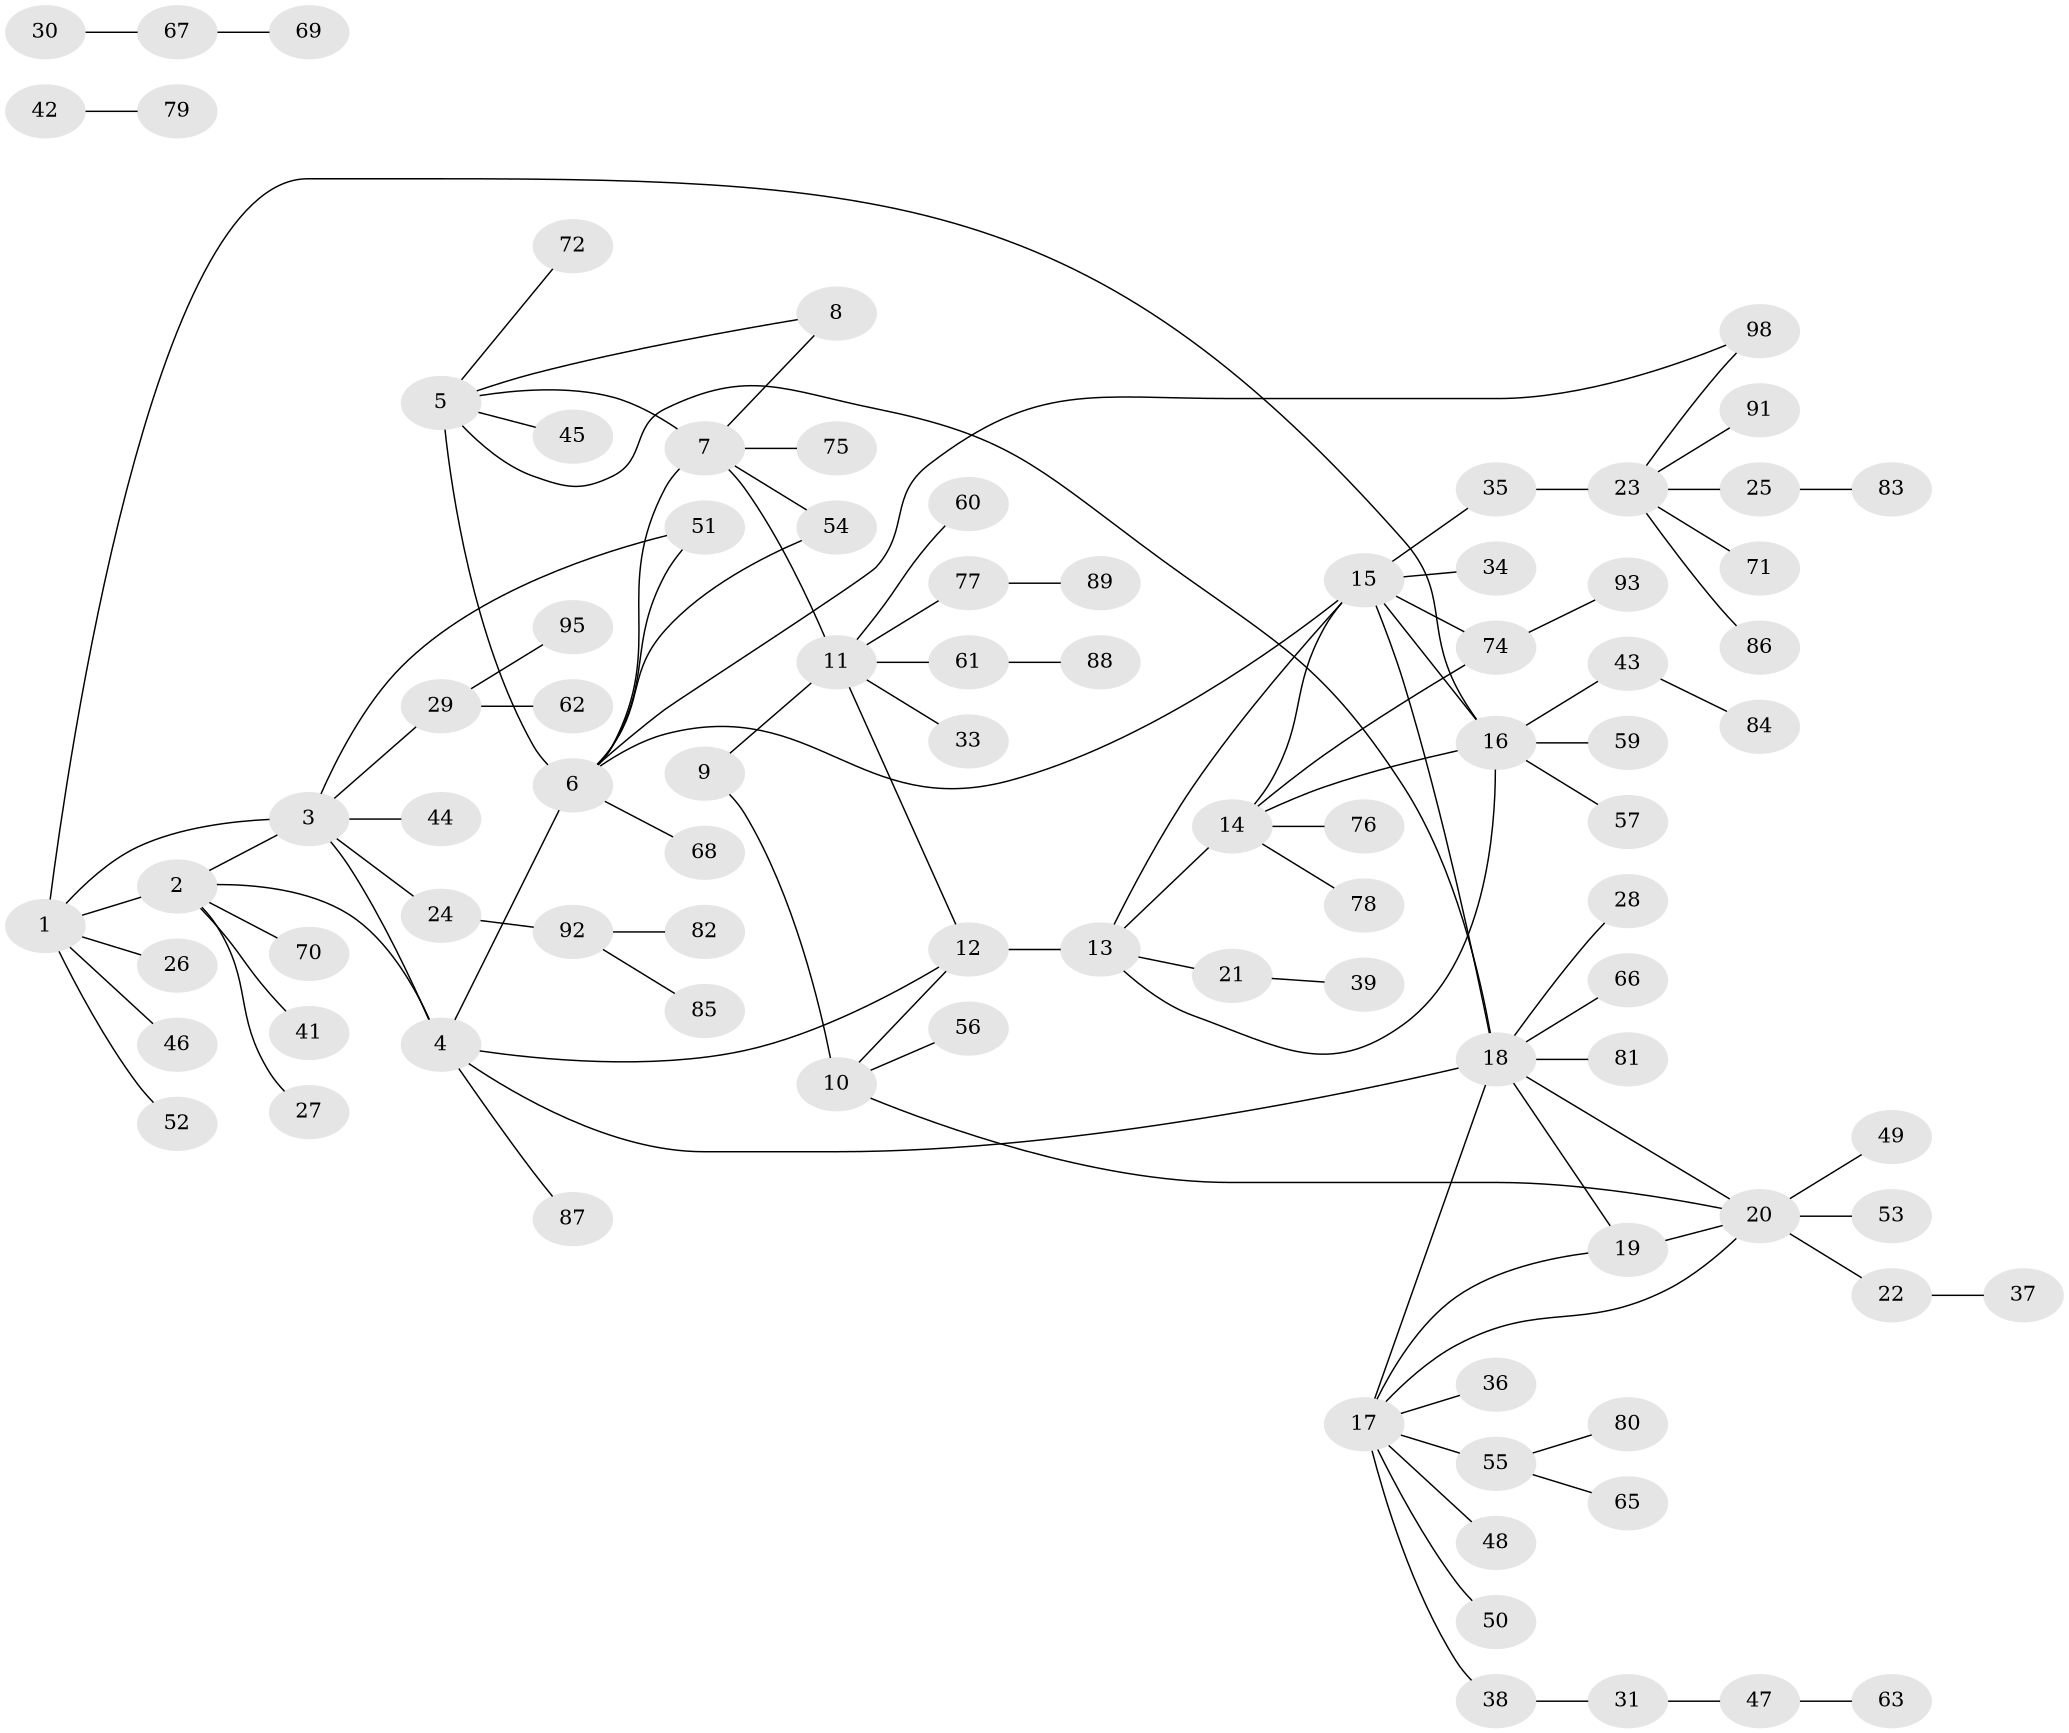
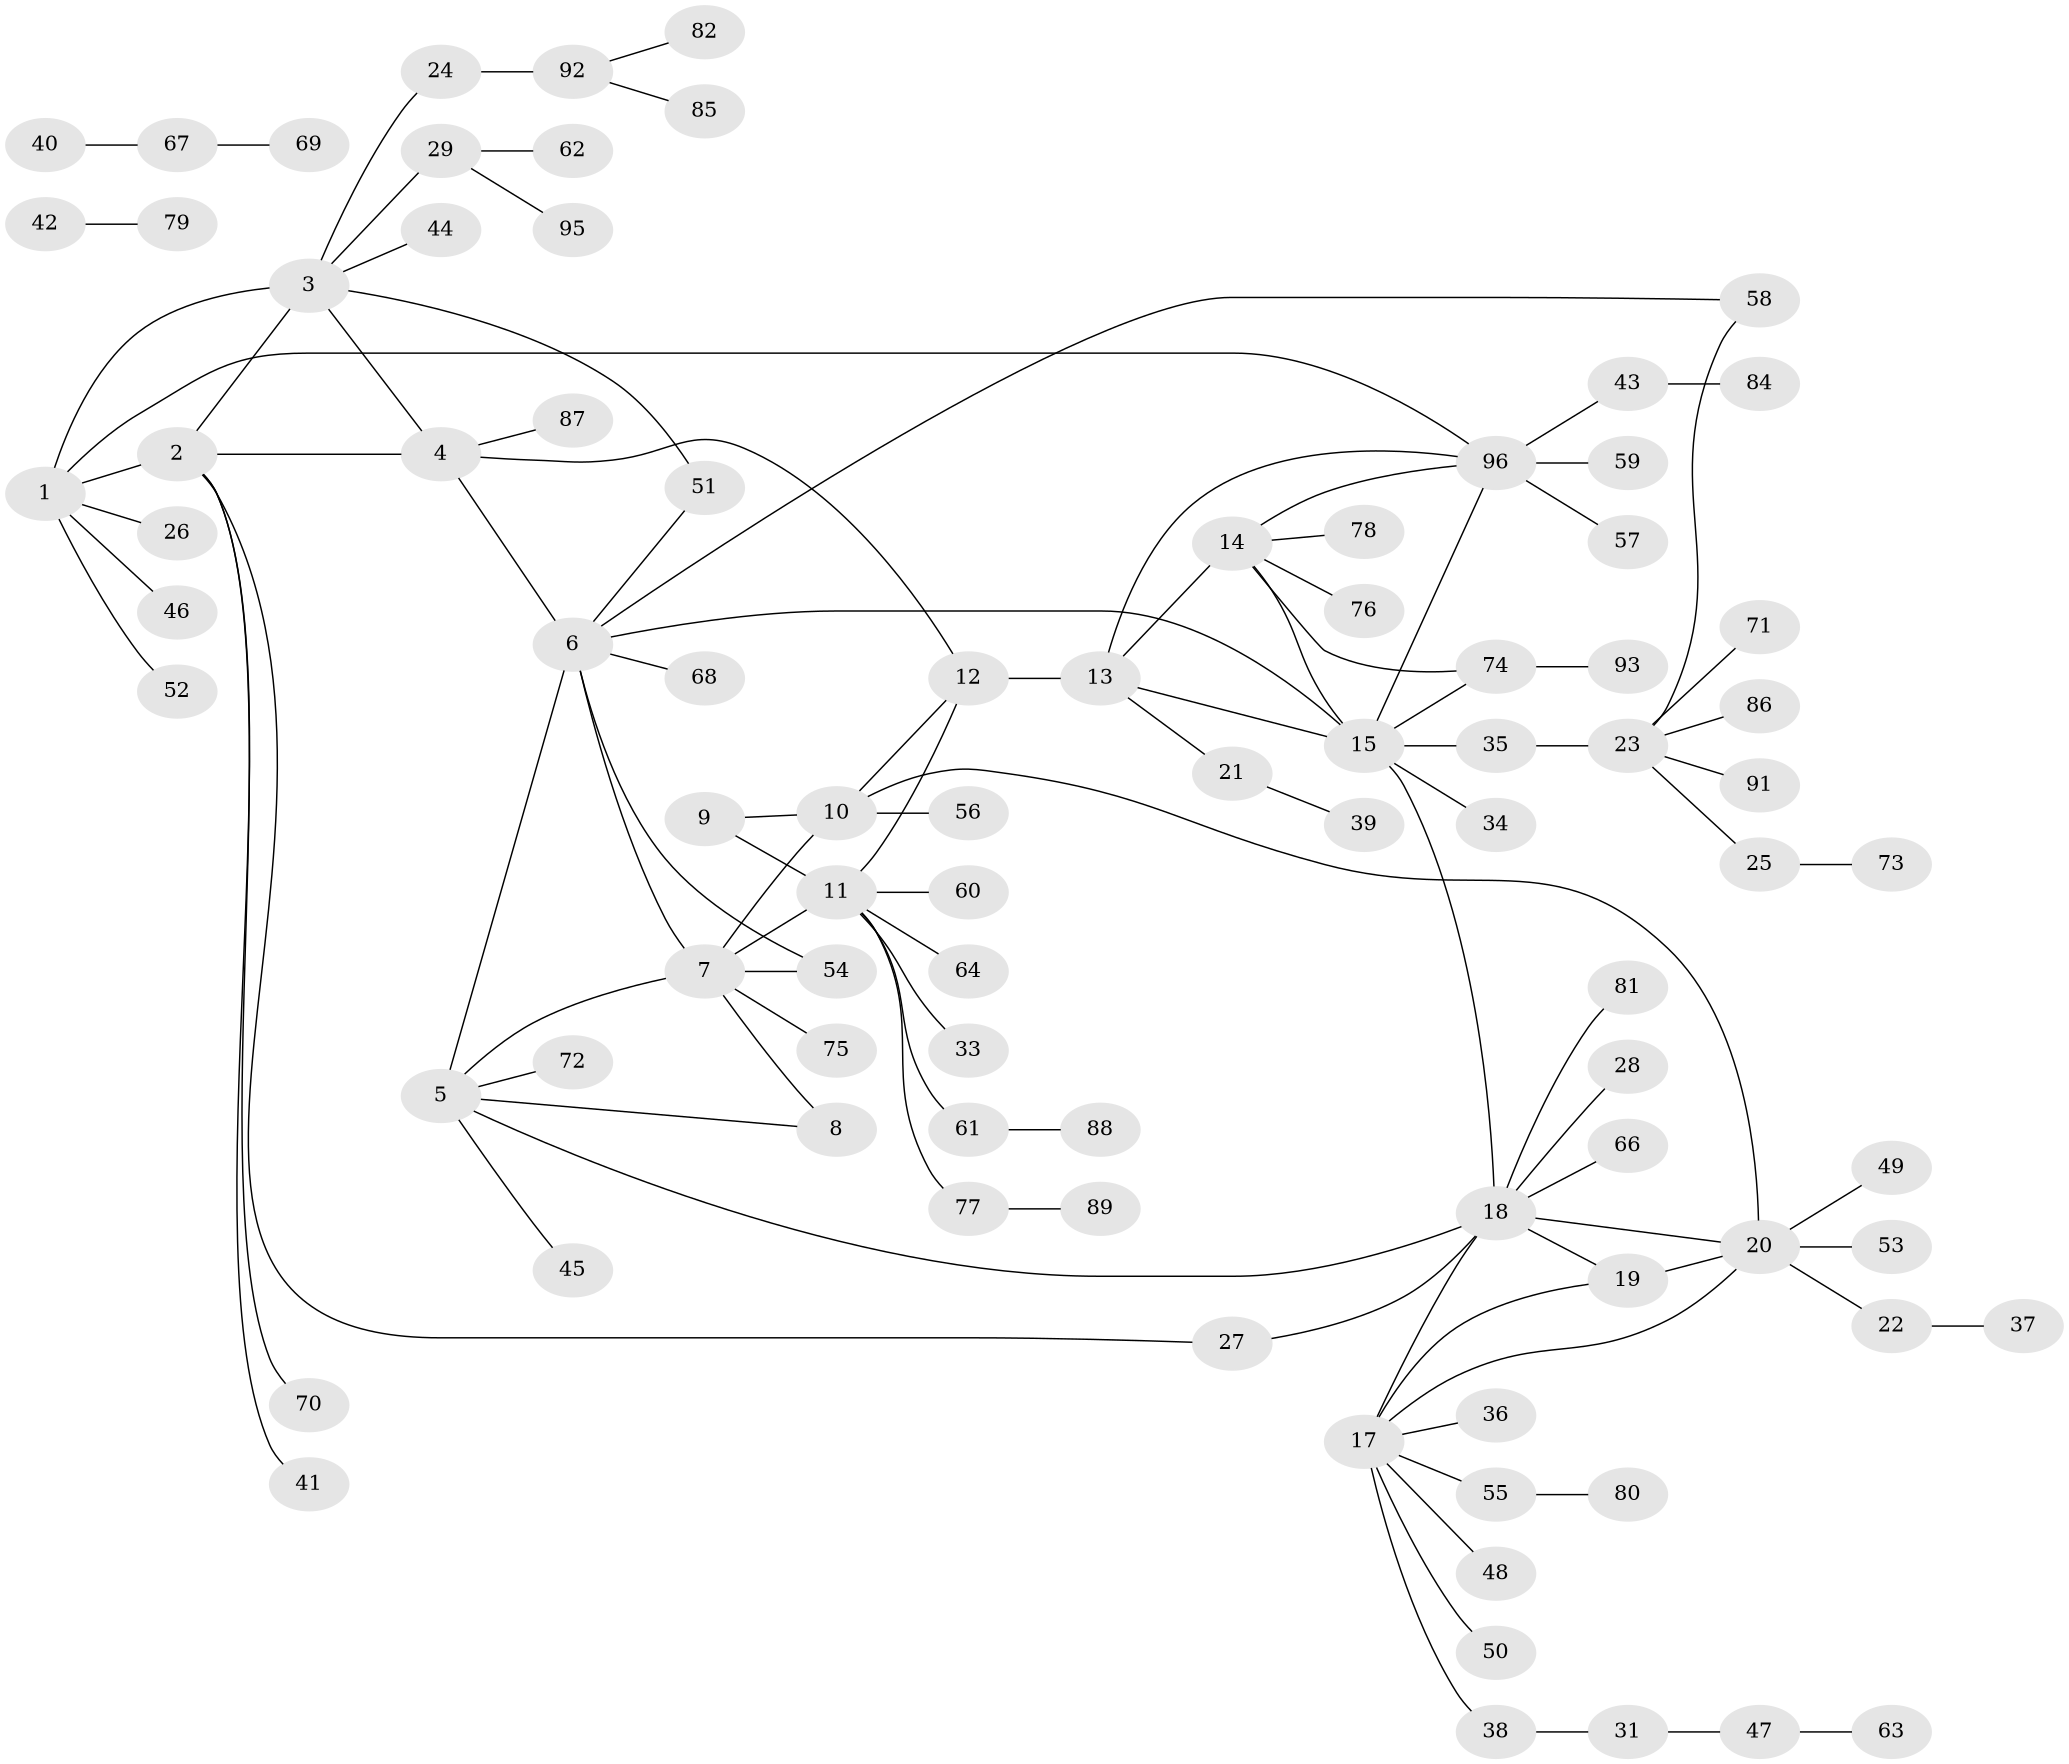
(45, 32) -> (45, 145)
(1760, 331) -> (1760, 300)
(1892, 489) -> (1892, 865)
(1496, 743) -> (1496, 463)
none -> (767, 890)
none -> (969, 971)
(957, 1147) -> (1384, 1307)
(1628, 1503) -> none
